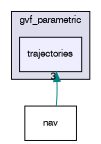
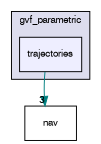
(57, 94) -> (44, 85)
